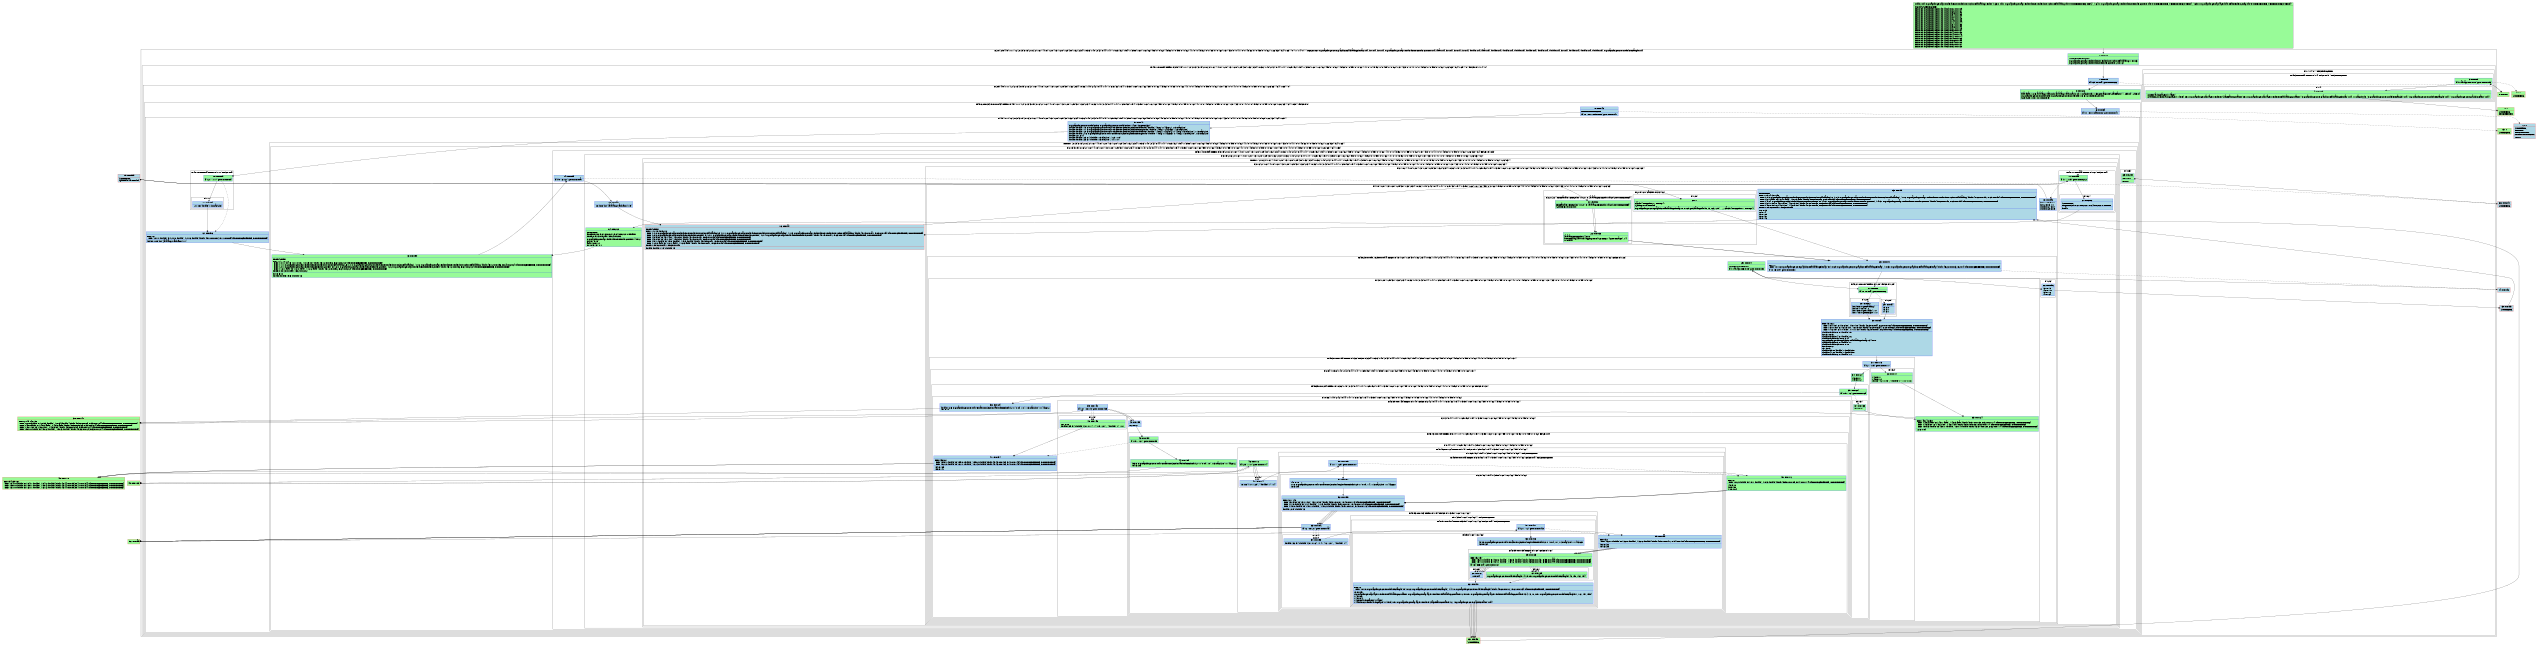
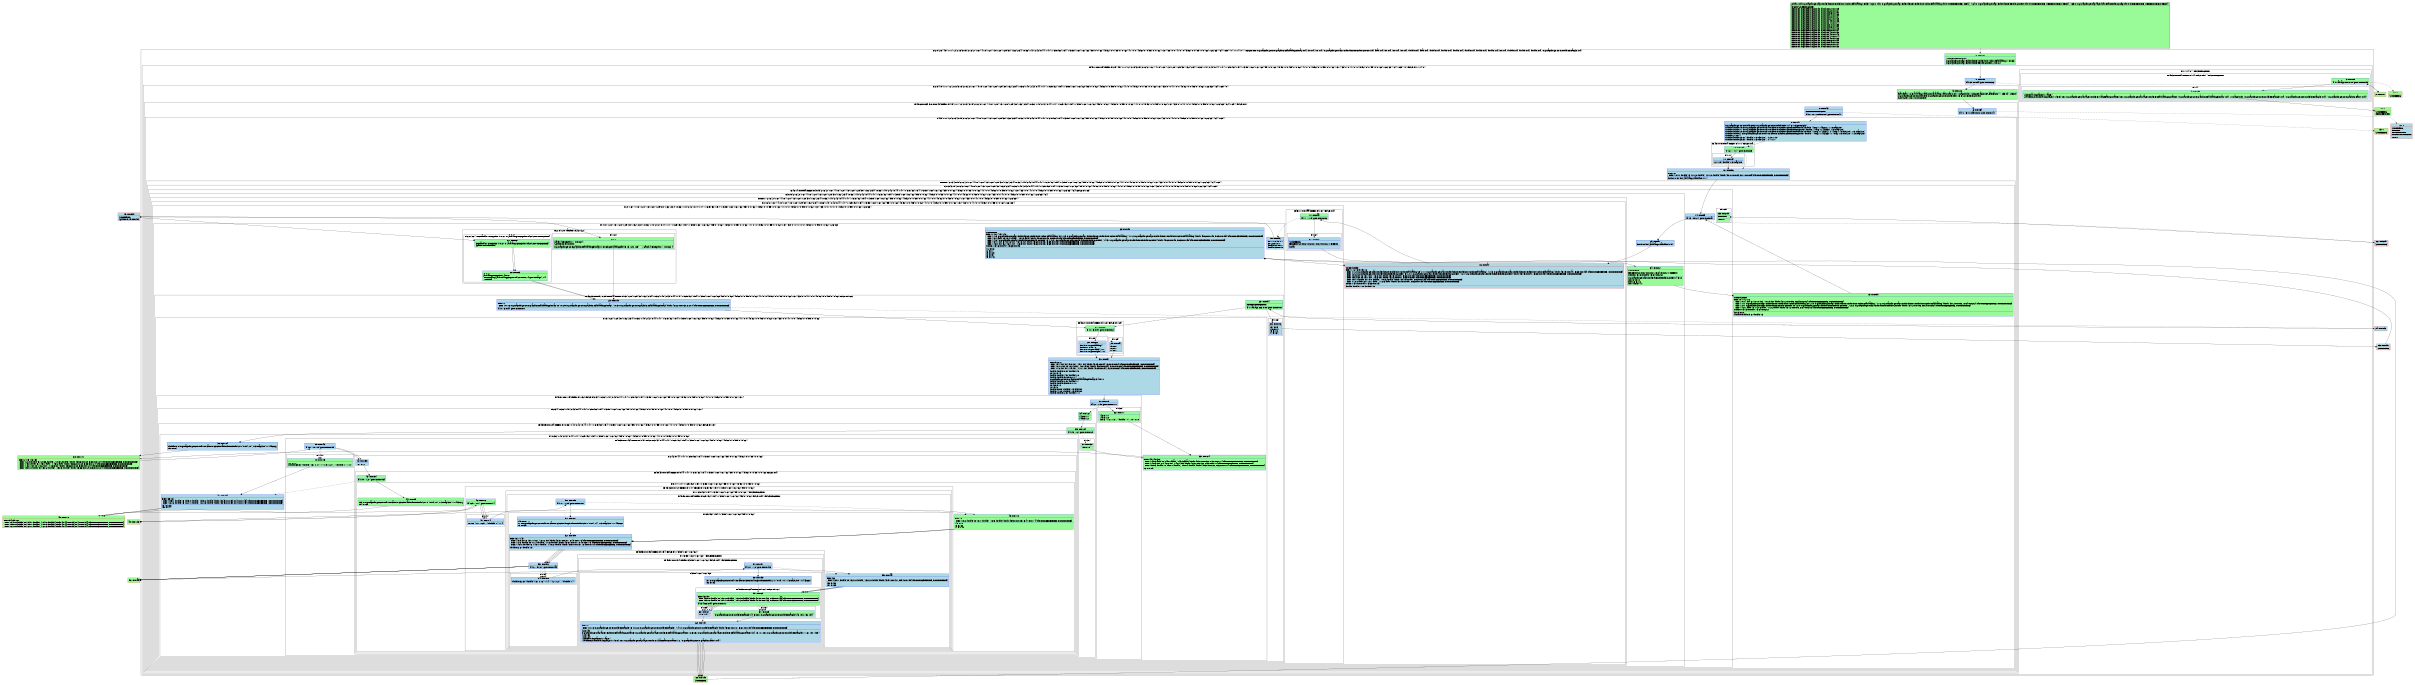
(268, 249) -> (1707, 195)
